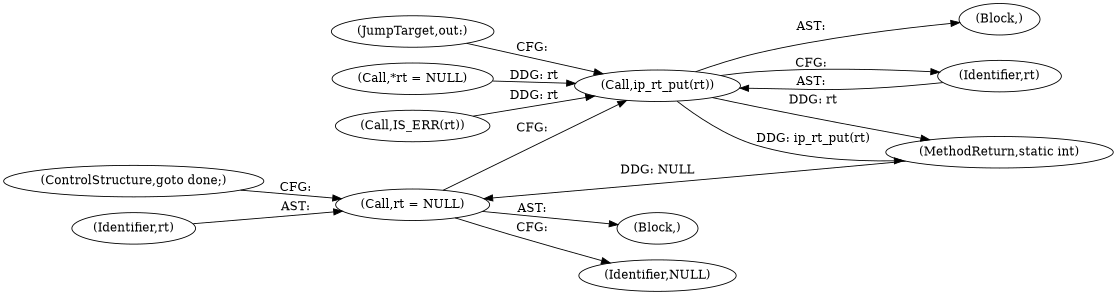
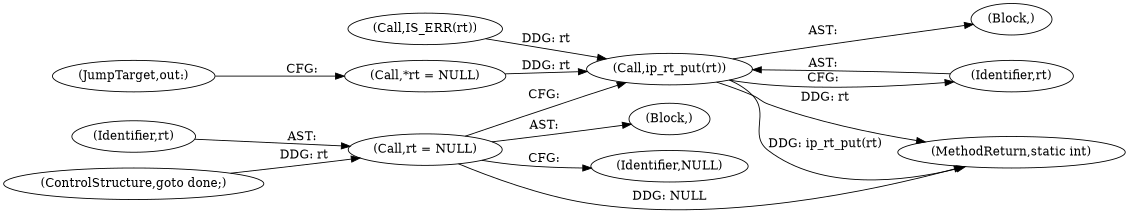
(530, 58) -> (275, 76)
(699, 180) -> (705, 209)
(298, 188) -> (304, 155)
